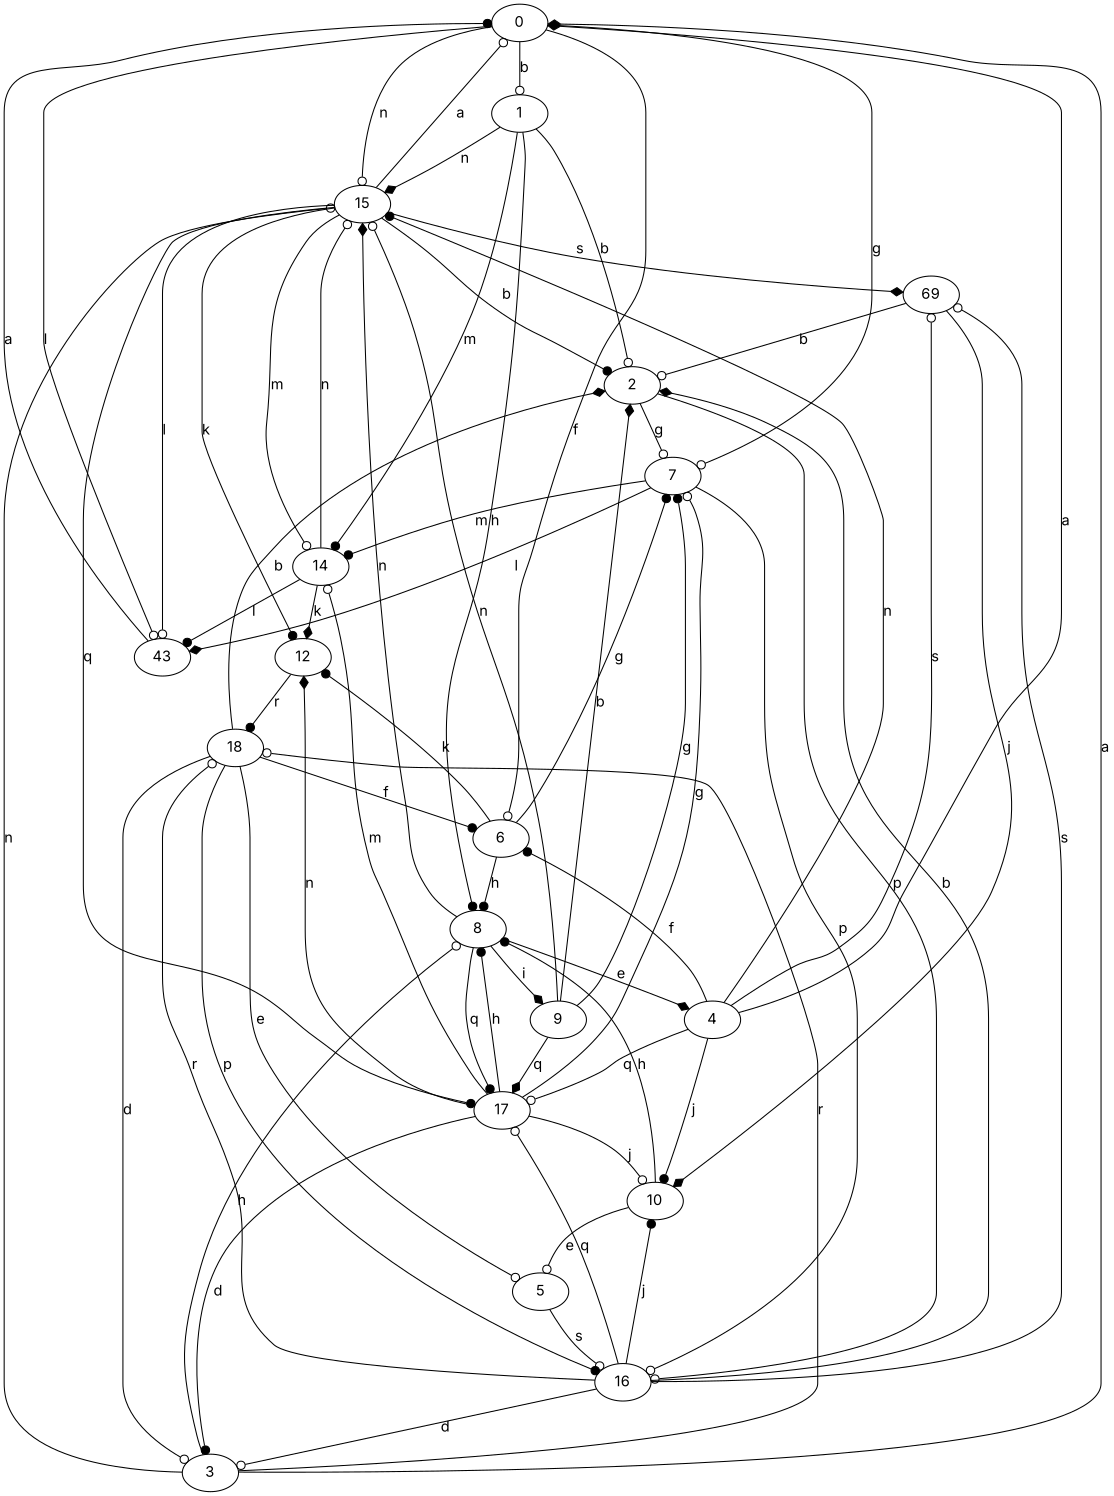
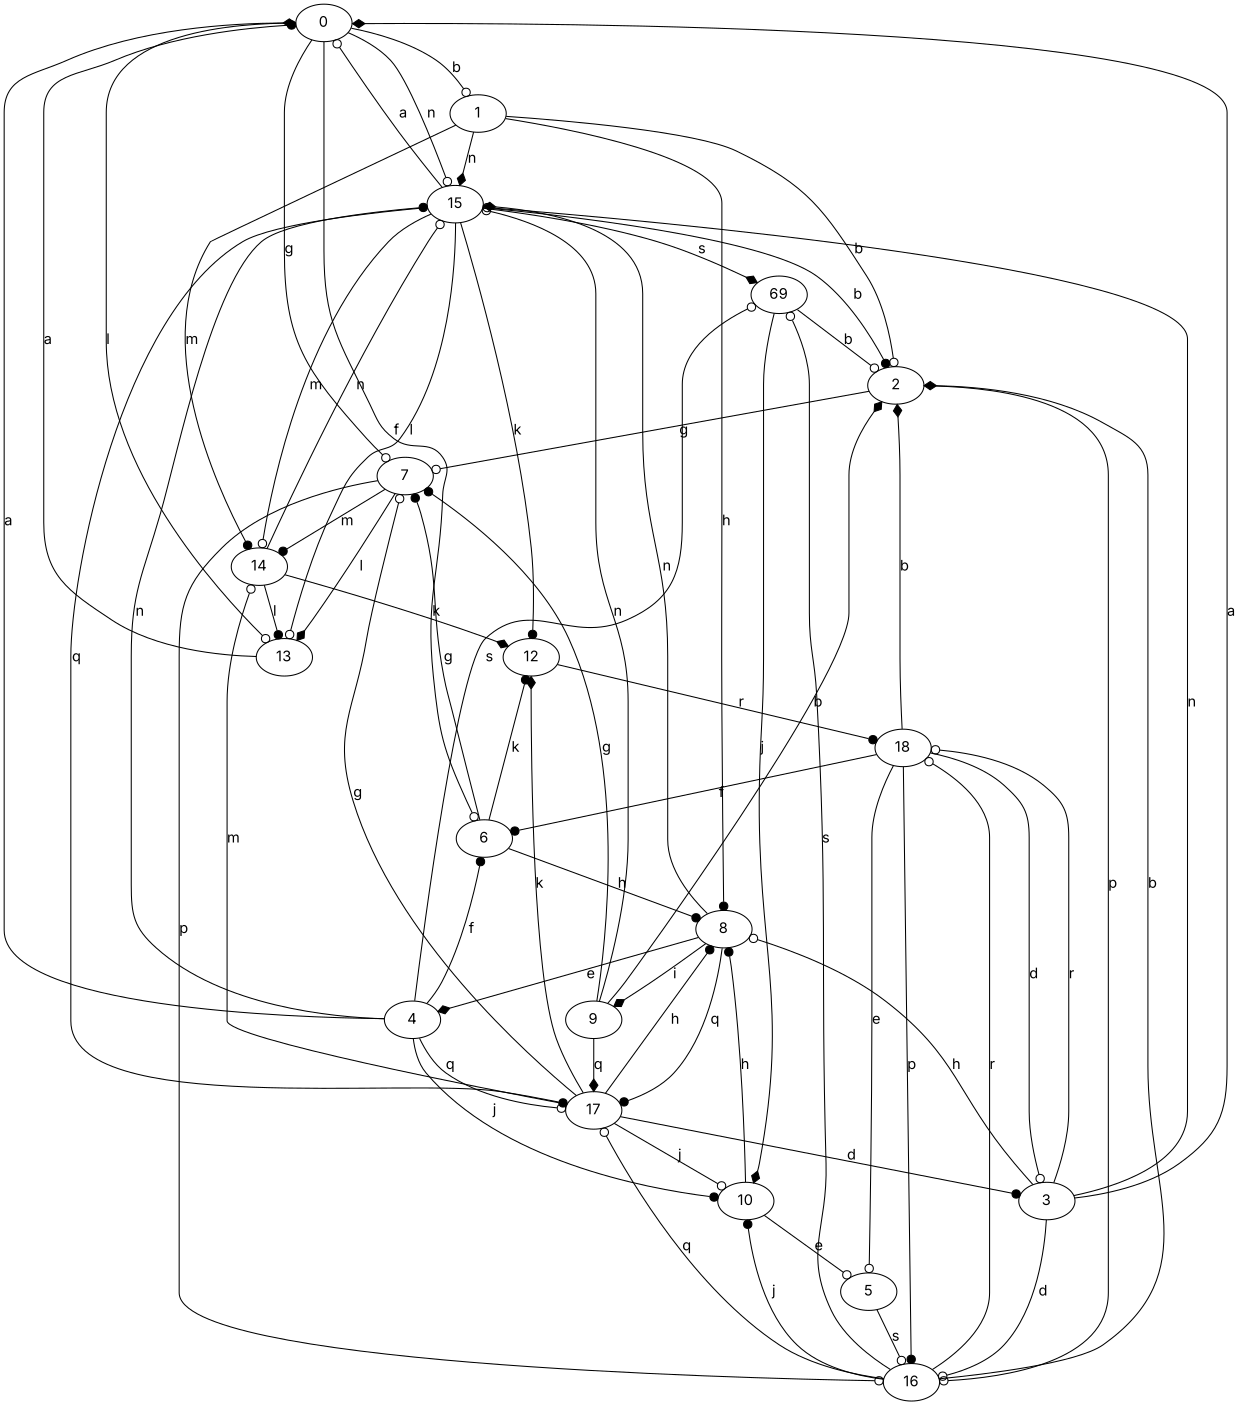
(162, 657) -> (284, 657)
(310, 884) -> (540, 884)
(421, 1427) -> (1023, 1316)
